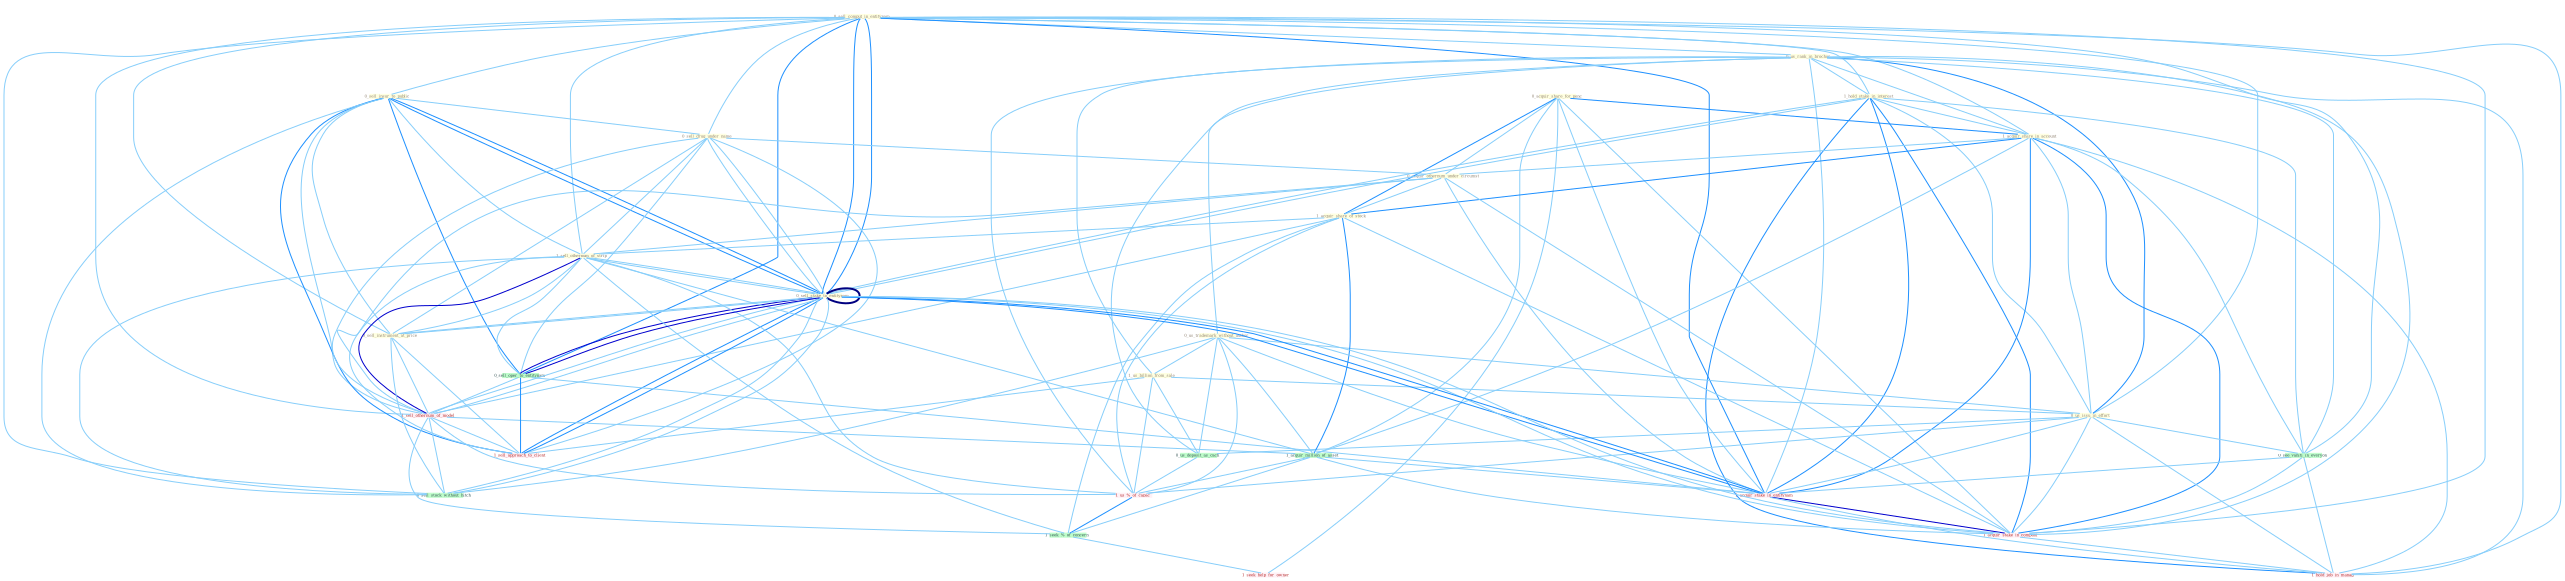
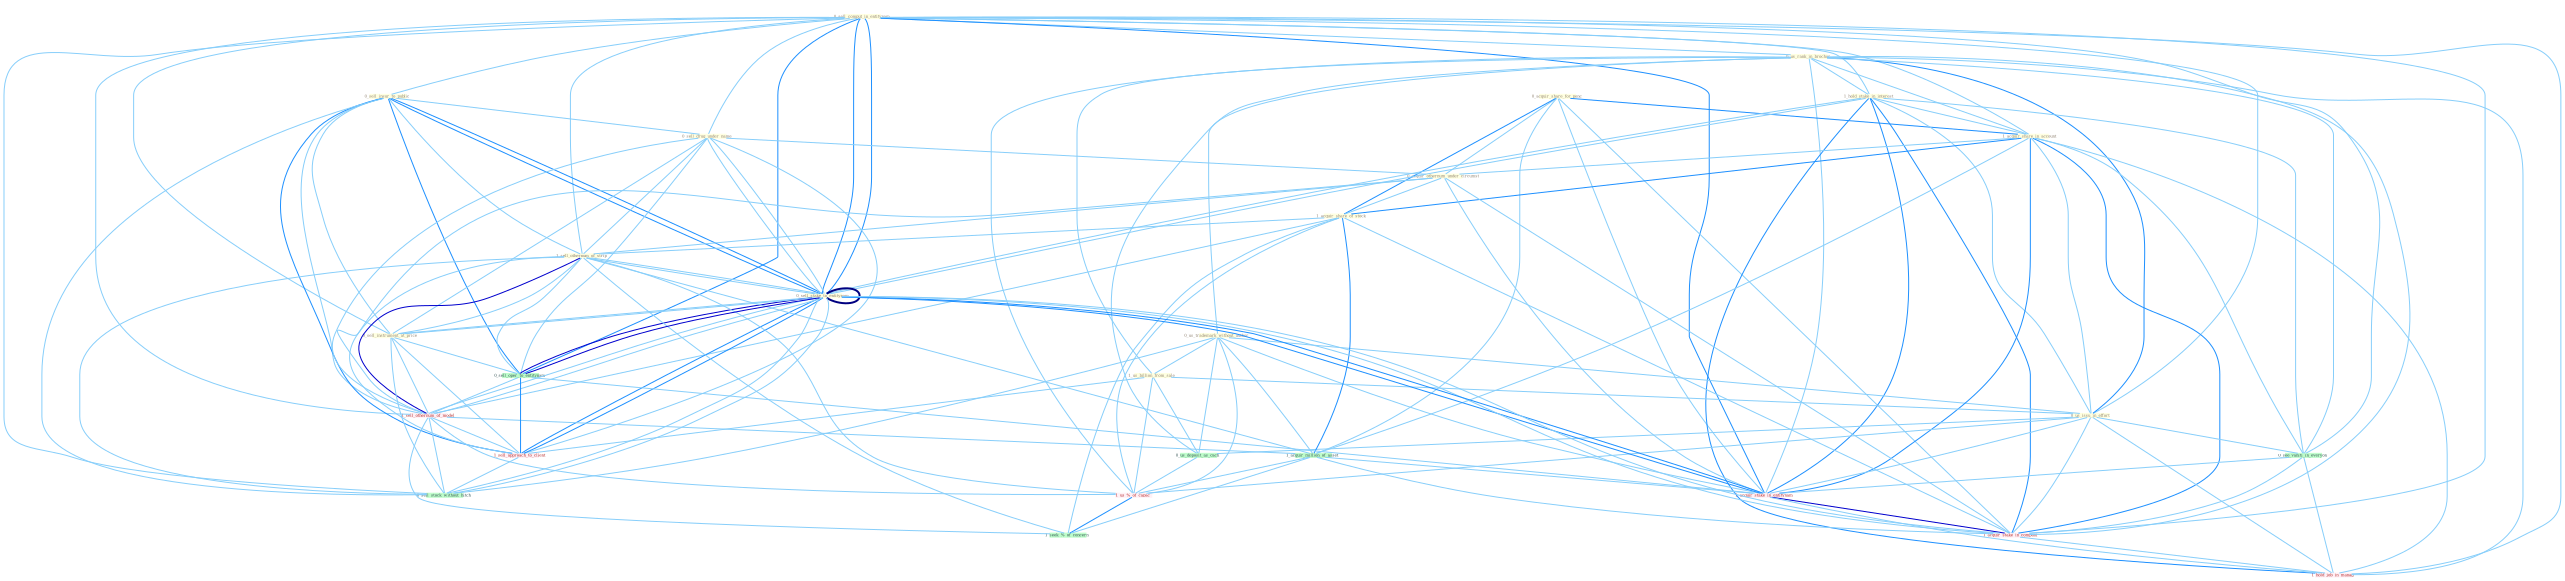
none -> (456, 356)
none -> (483, 475)
(1266, 575) -> none
